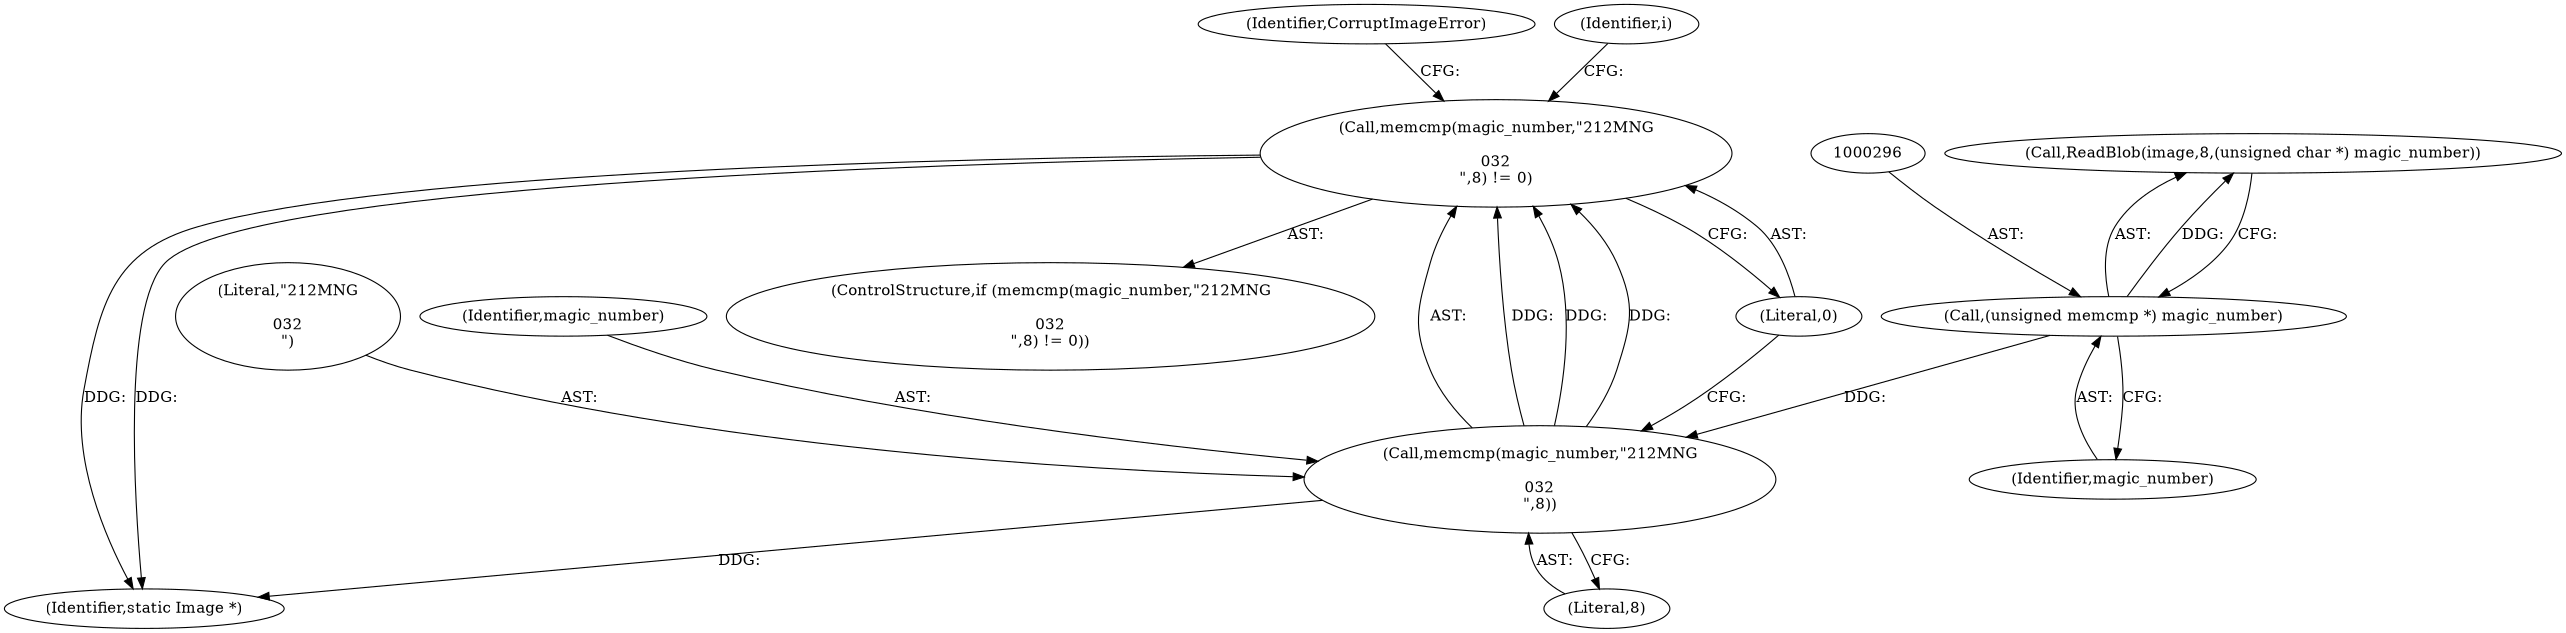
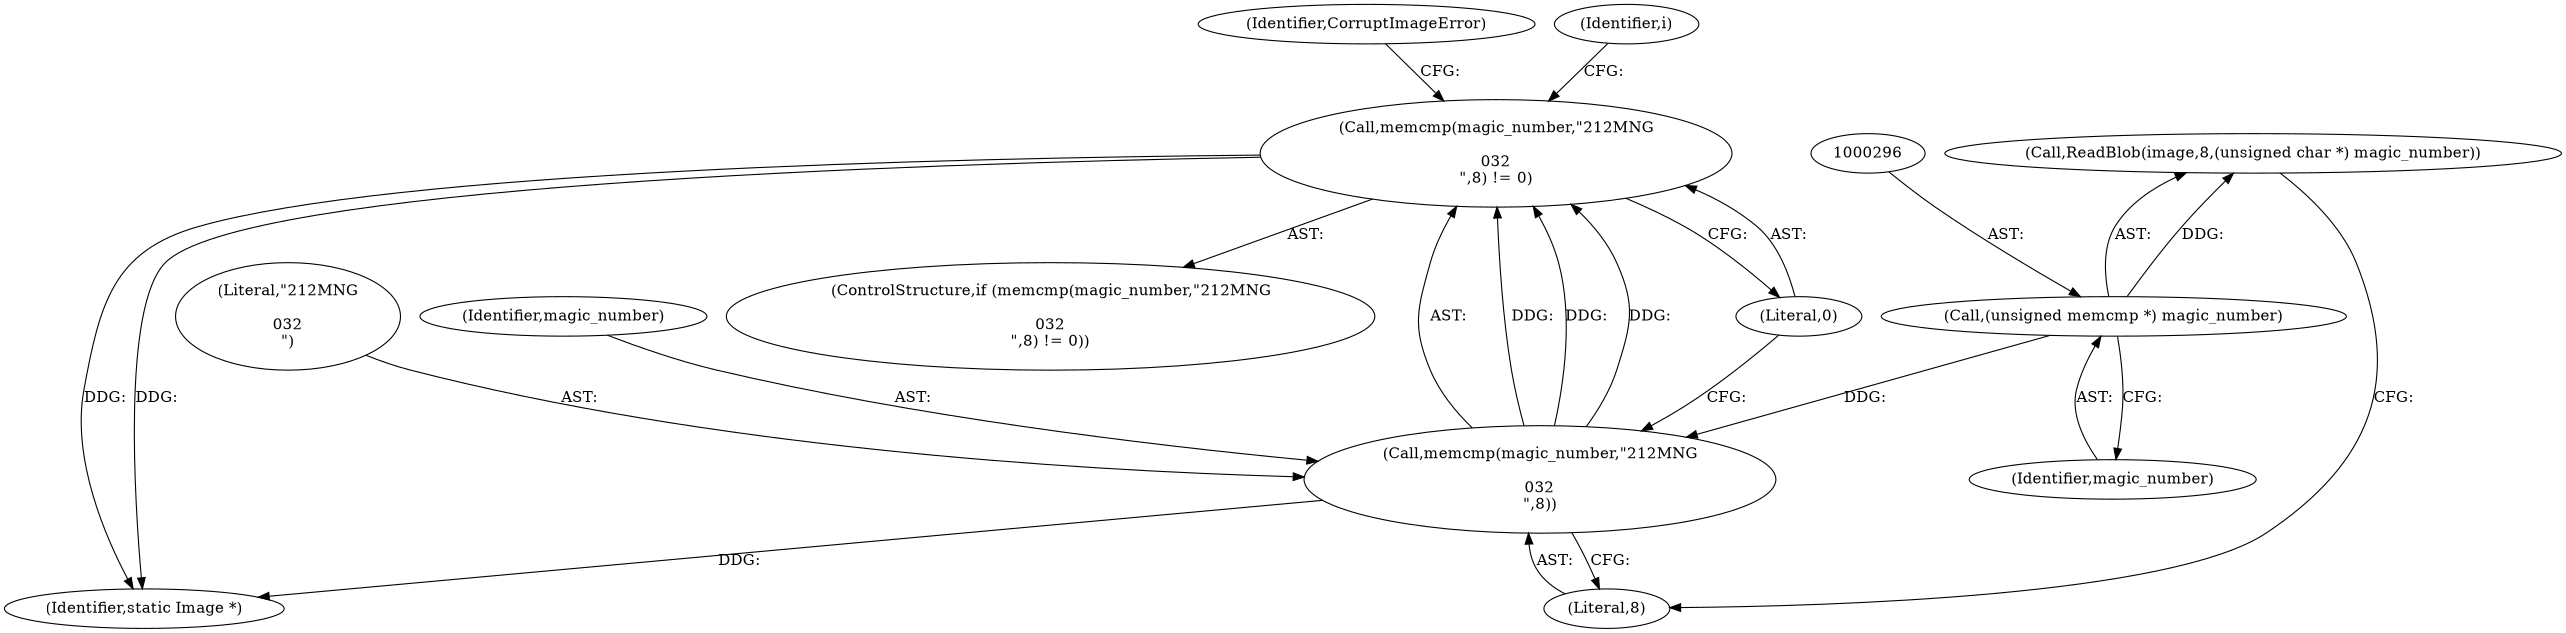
(2228, 245) -> (2191, 562)
